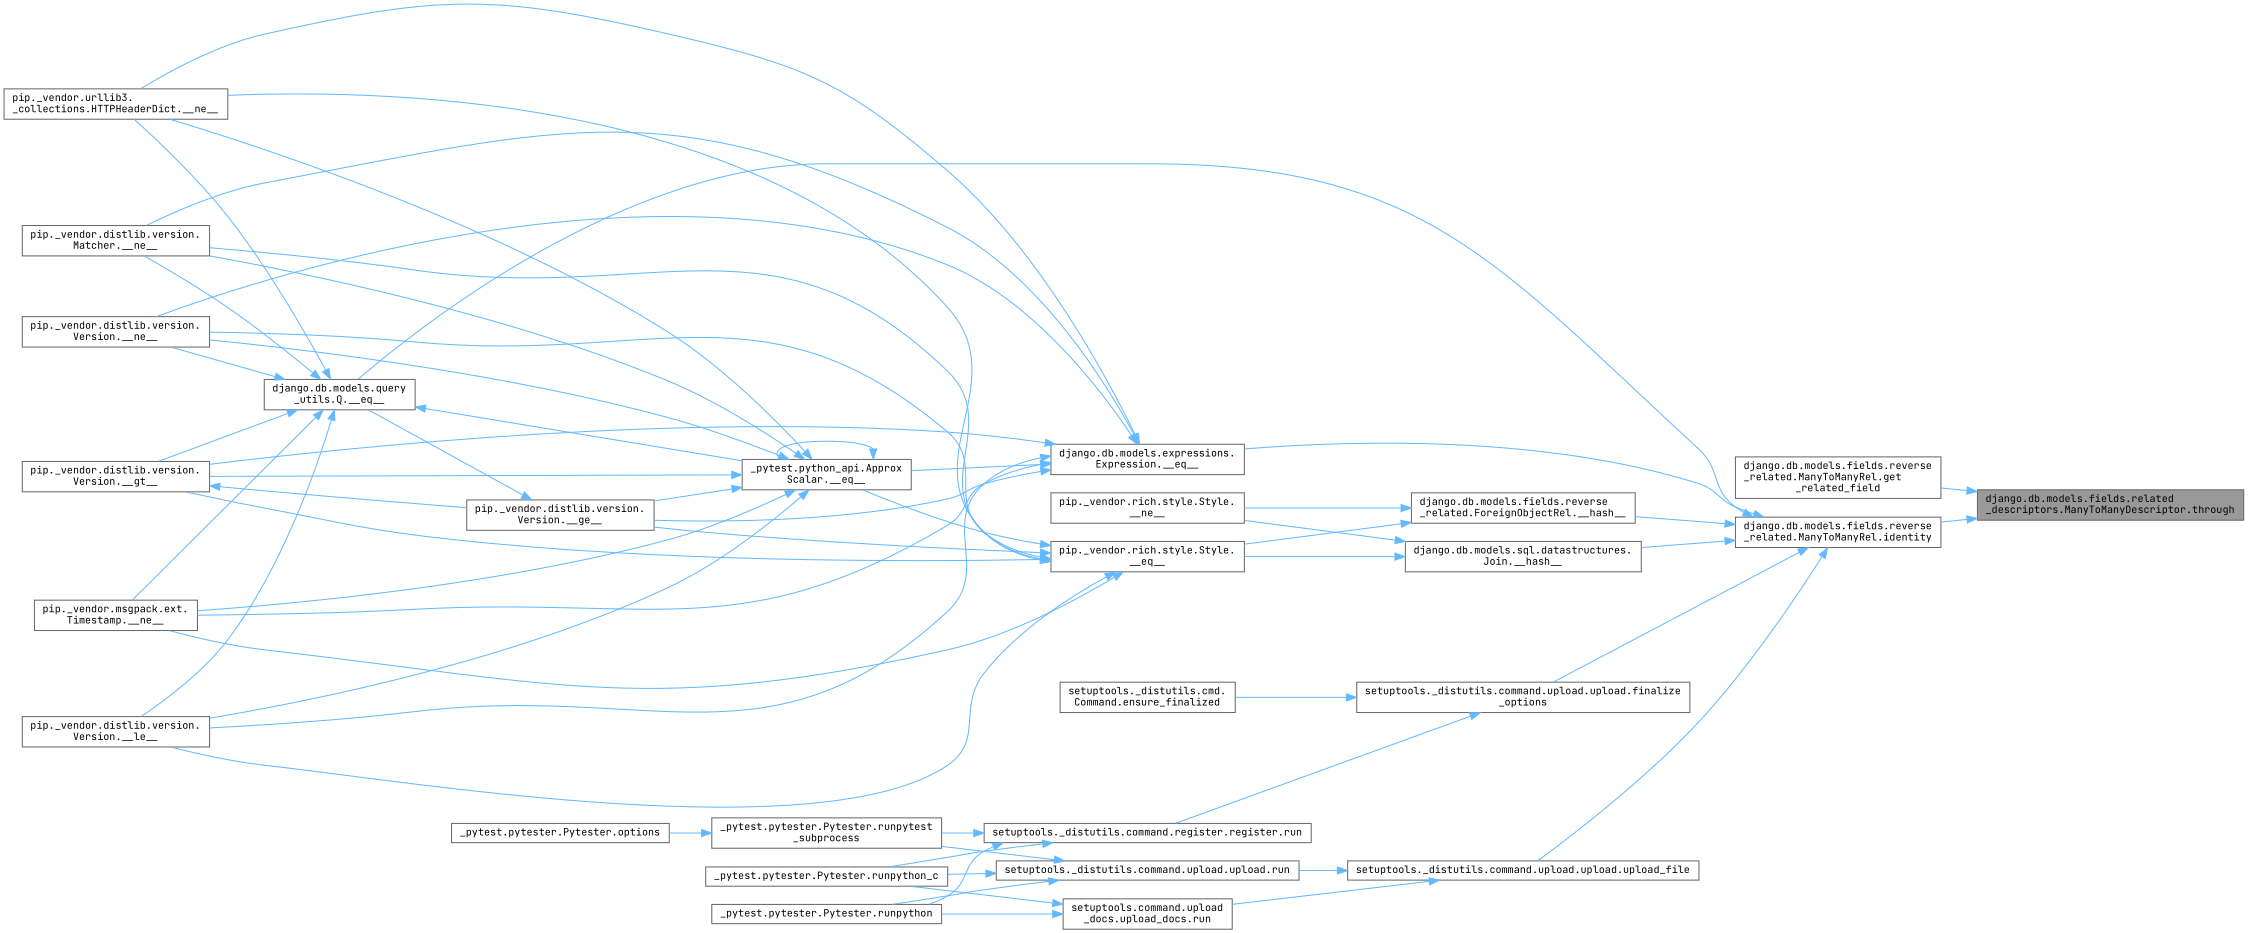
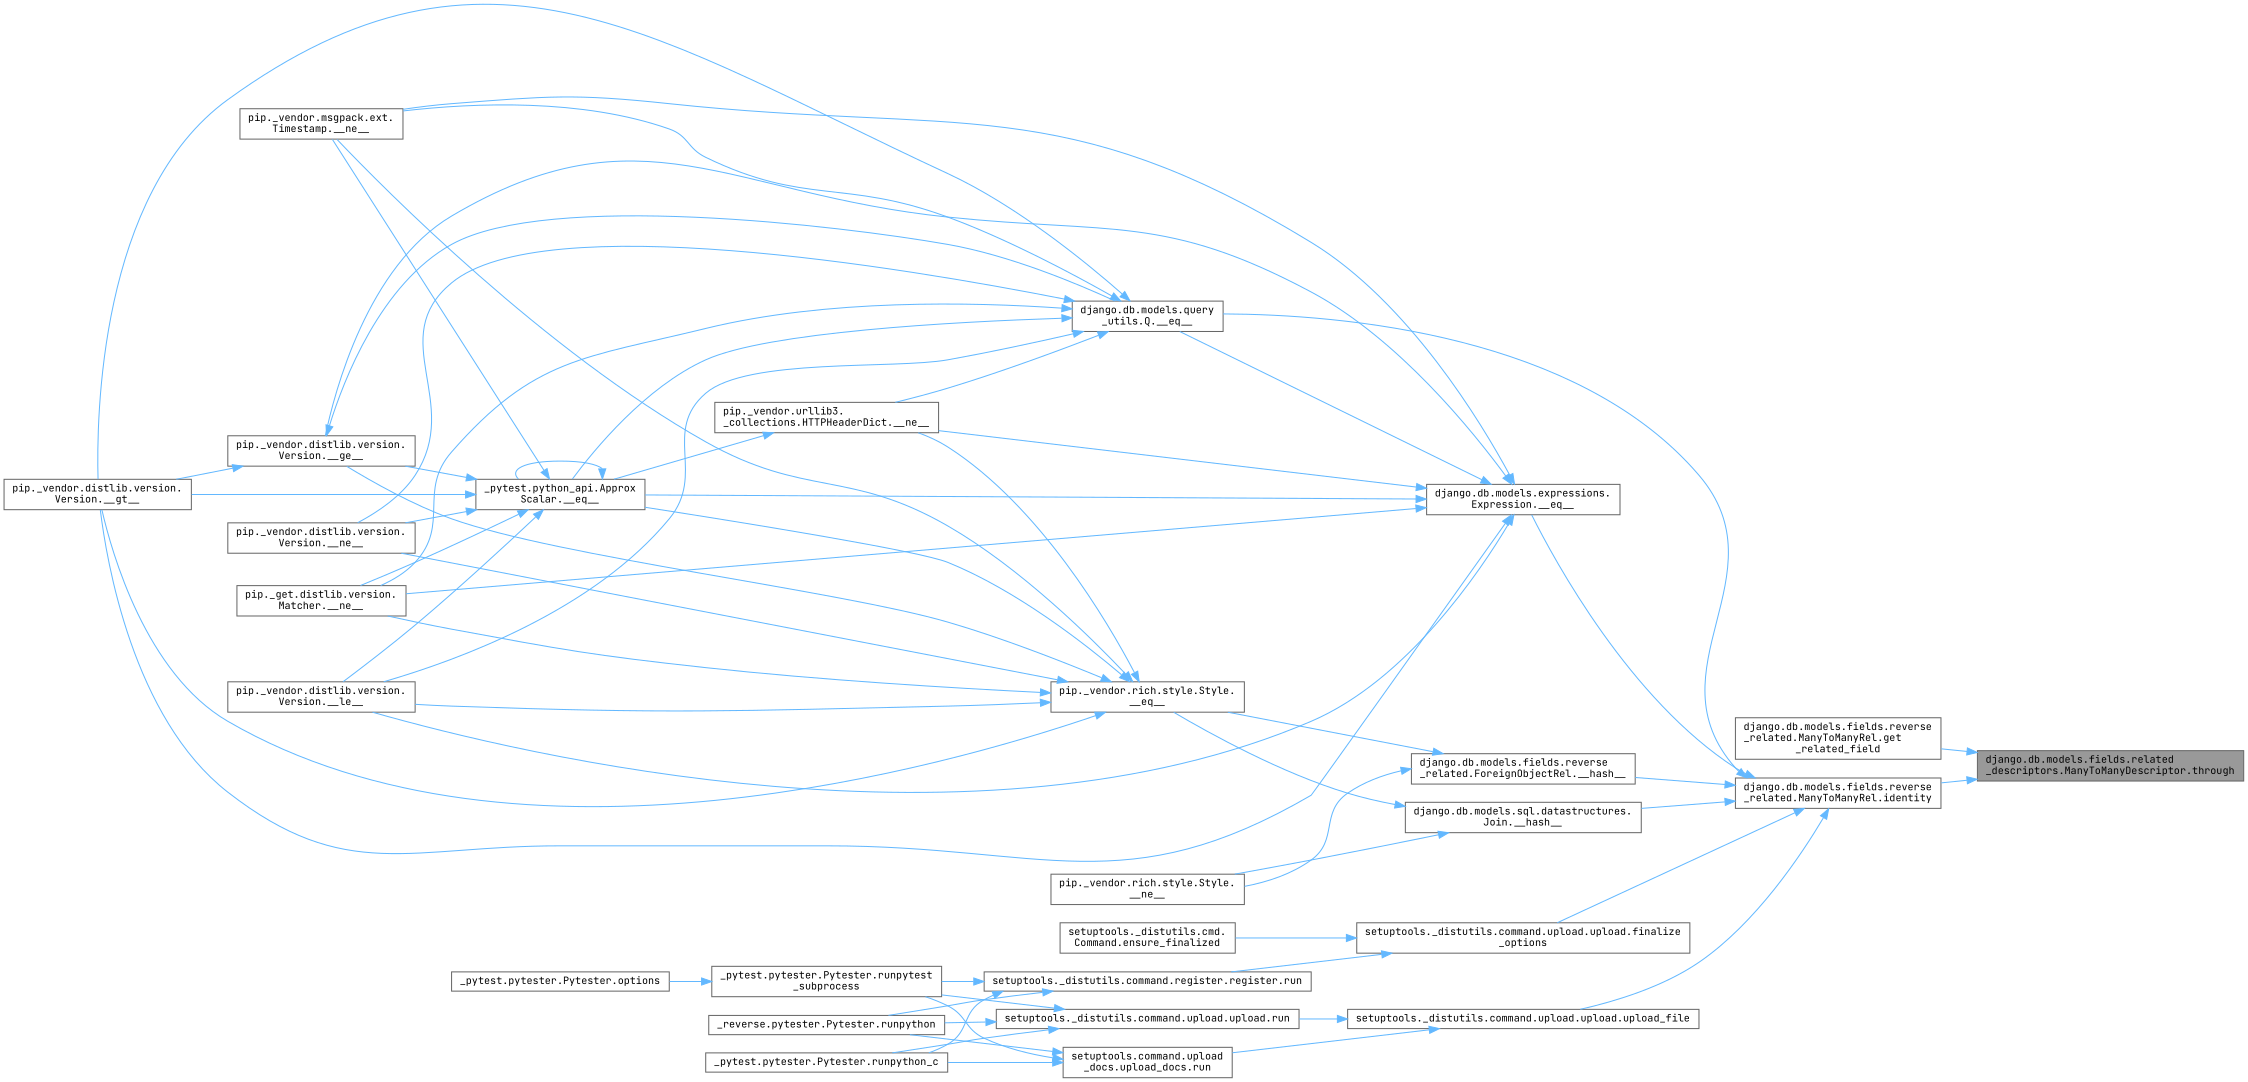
(676, 218) -> (1331, 406)
(116, 241) -> (321, 601)
(509, 247) -> (693, 456)
(343, 498) -> (205, 474)
(827, 914) -> (827, 1025)
none -> (974, 1032)
